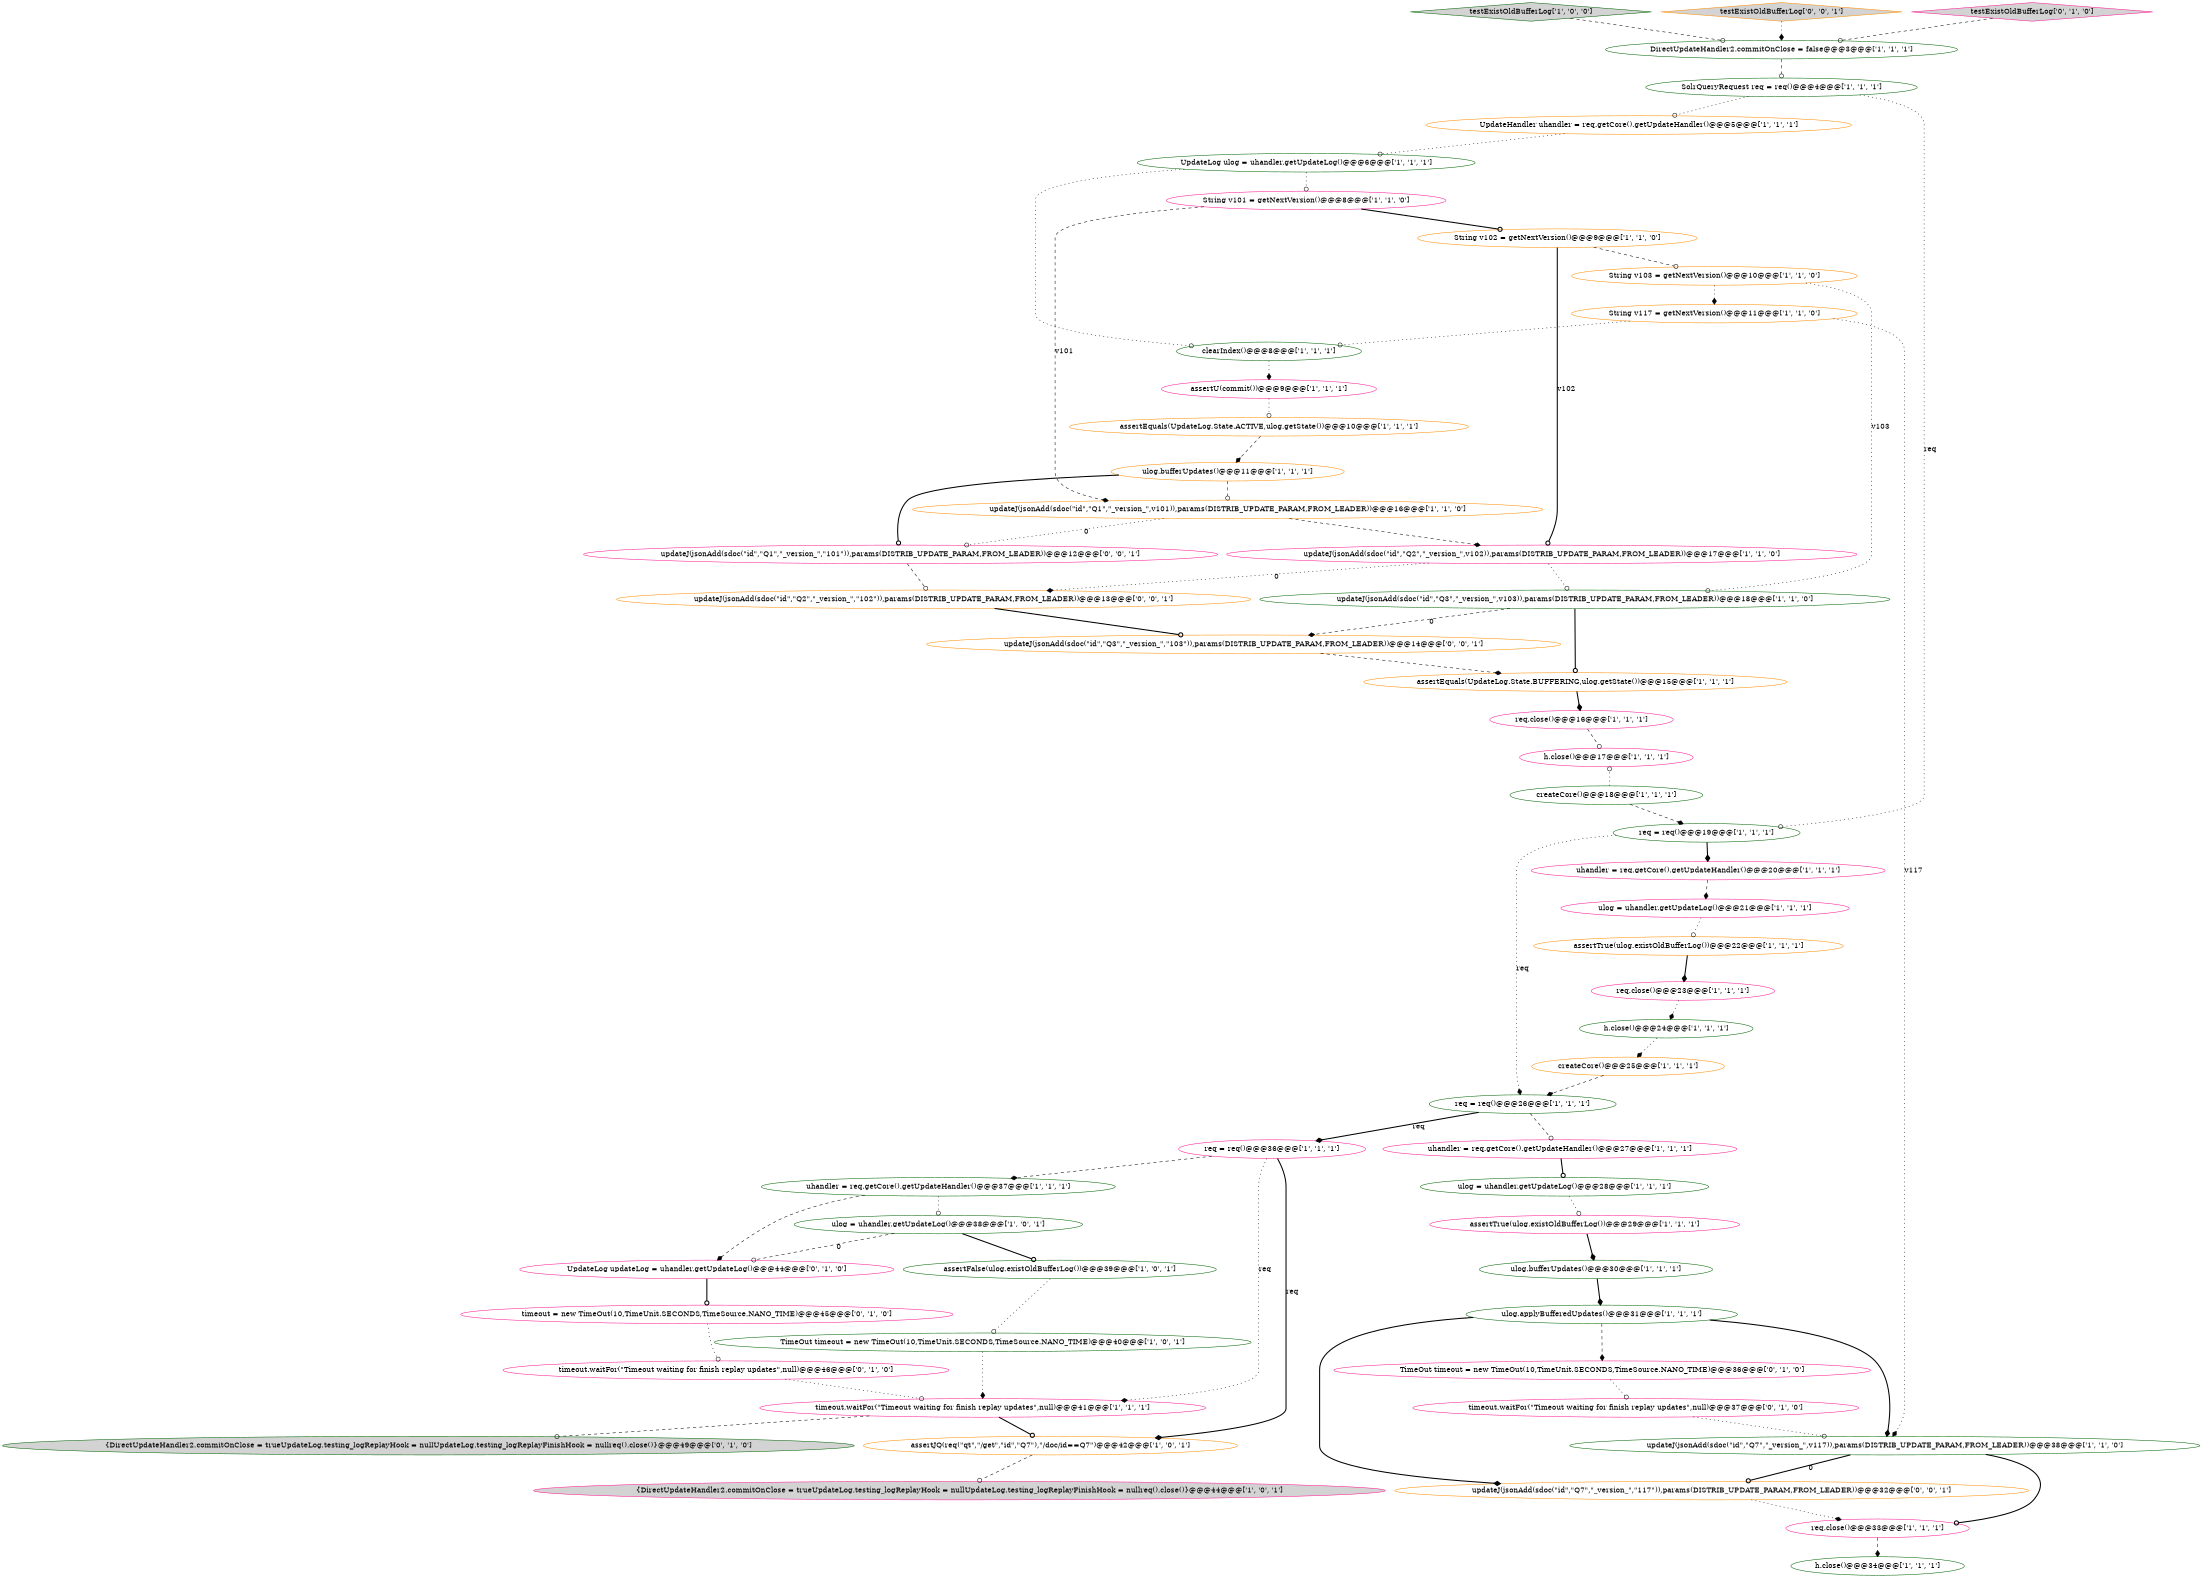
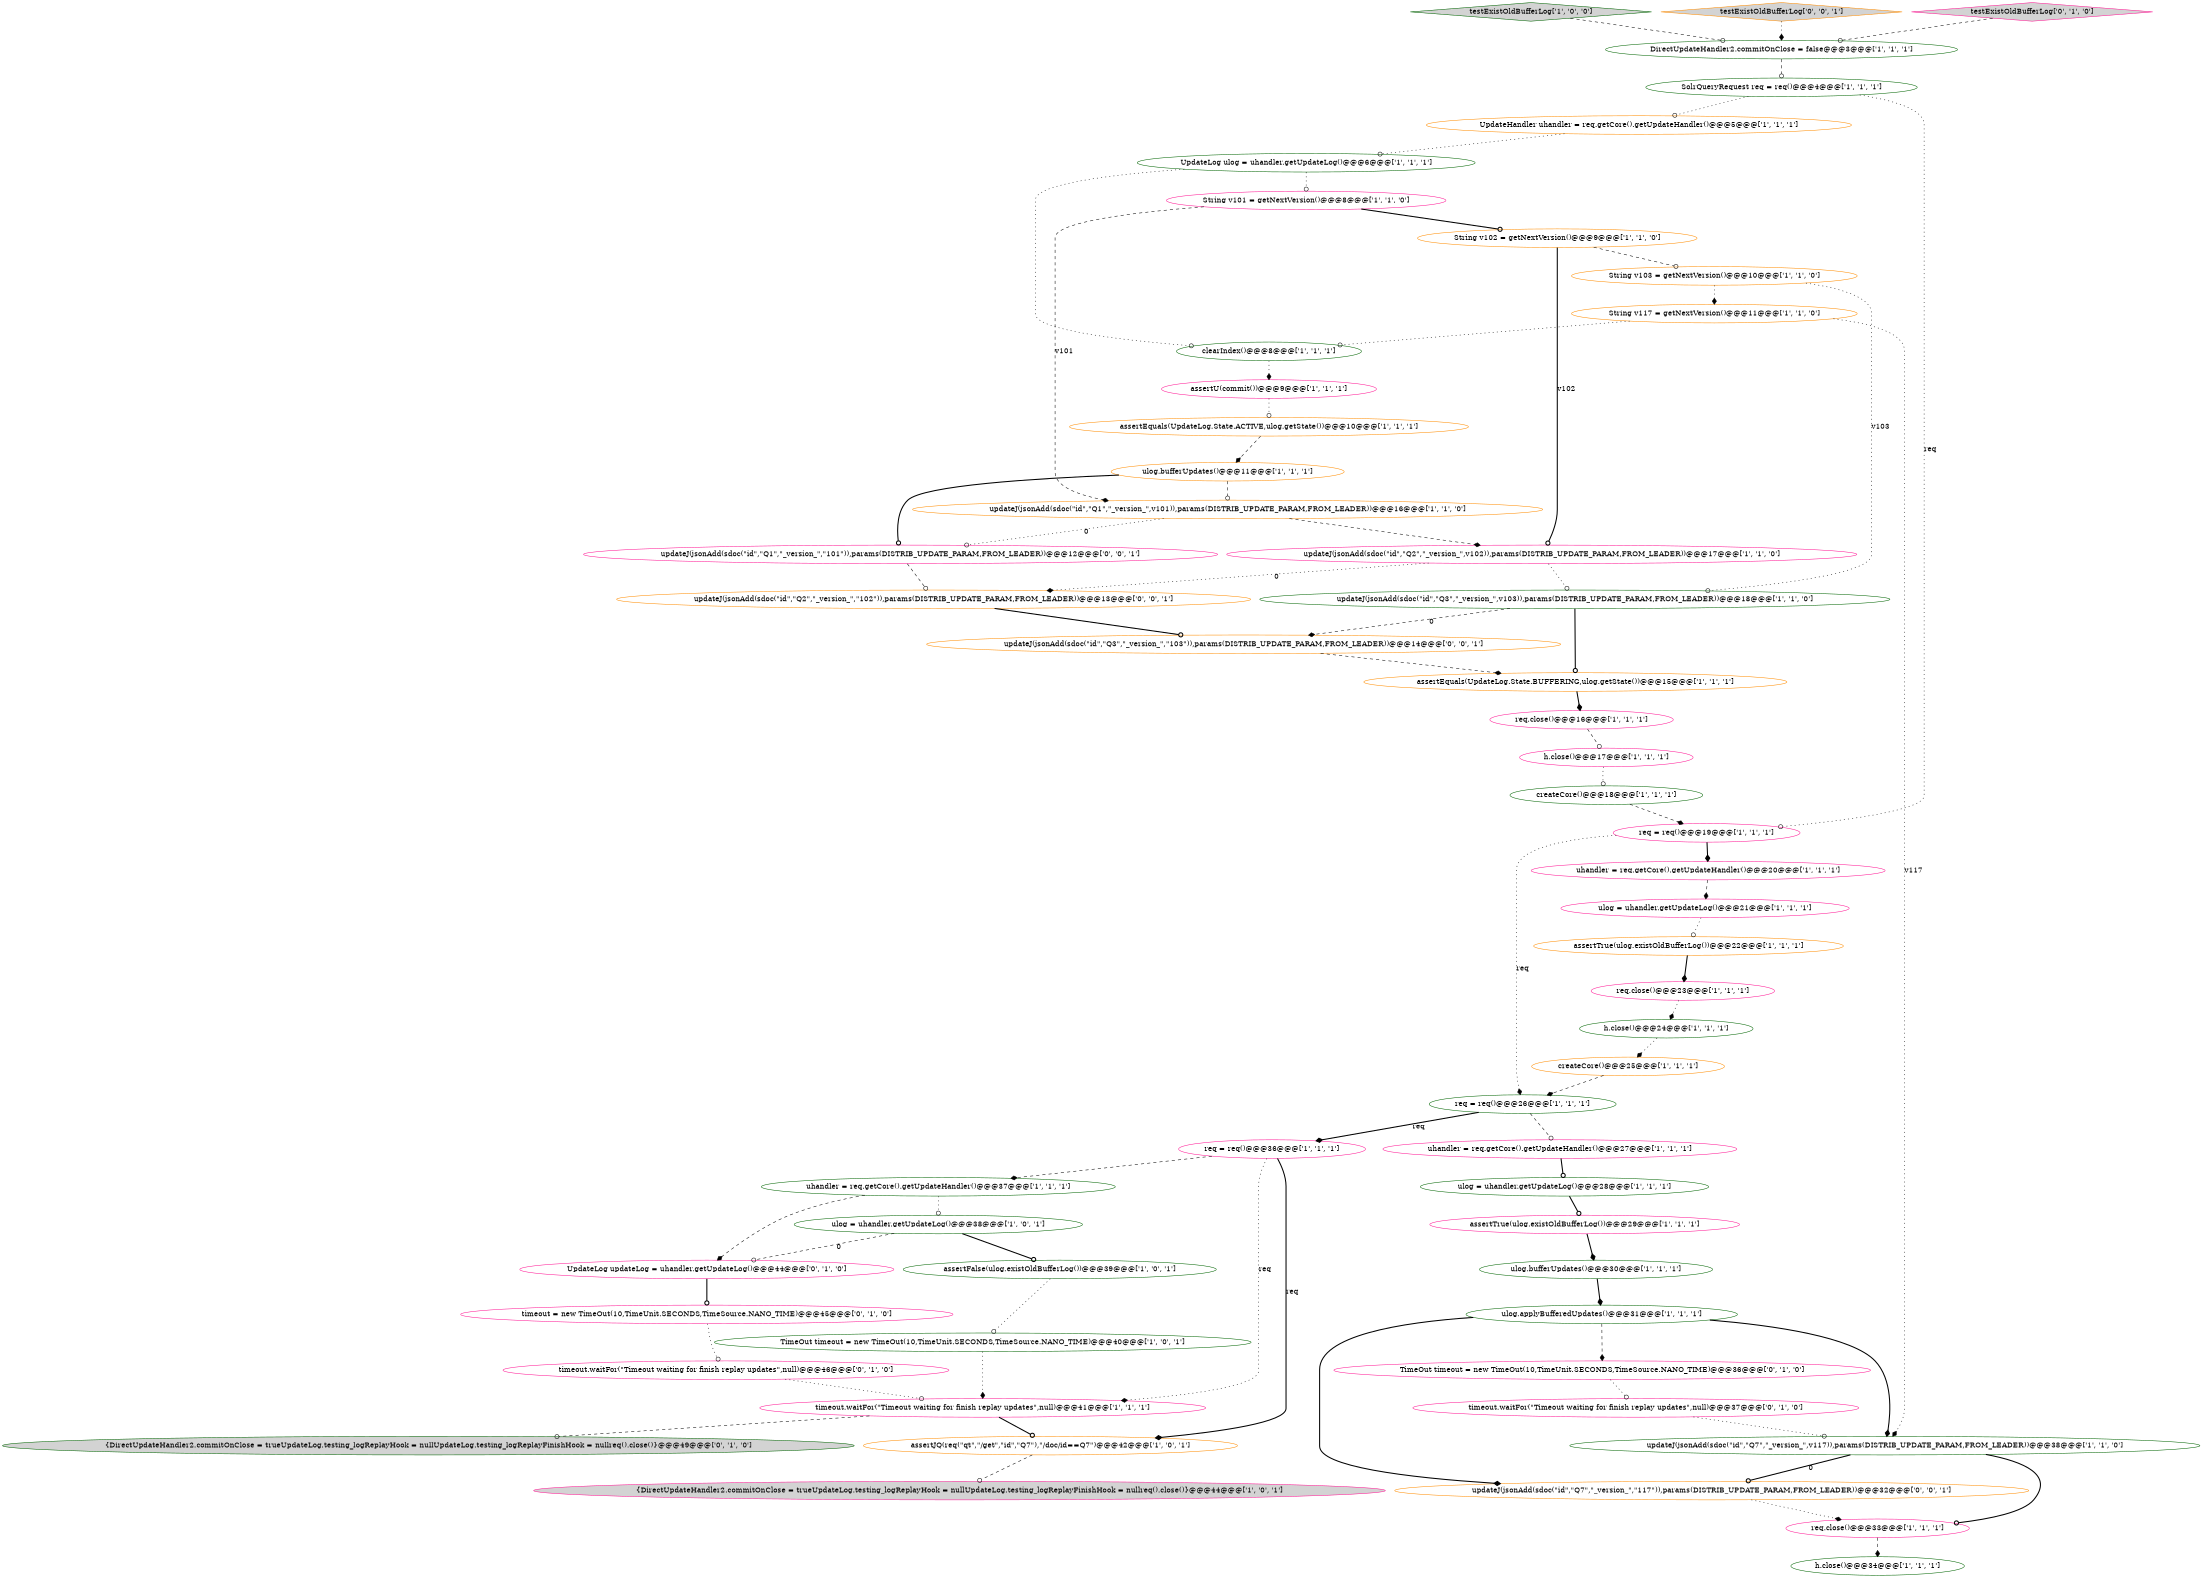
(1610, 778) -> (1603, 774)
(1707, 833) -> (1707, 833)
(1574, 1204) -> (1574, 1204)
